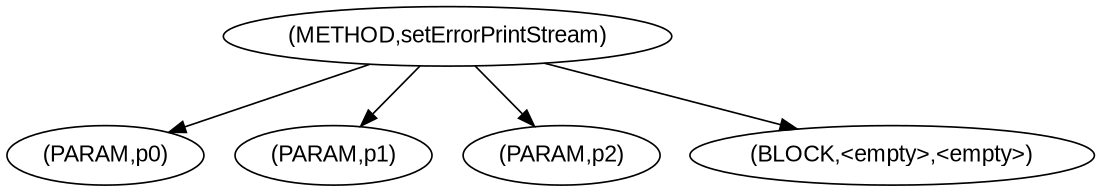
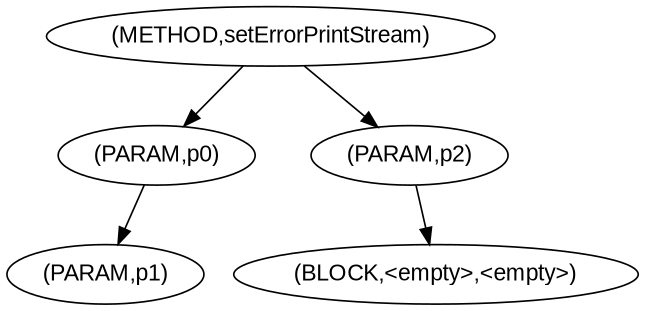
(396, 90) -> (135, 207)
(663, 94) -> (421, 207)
